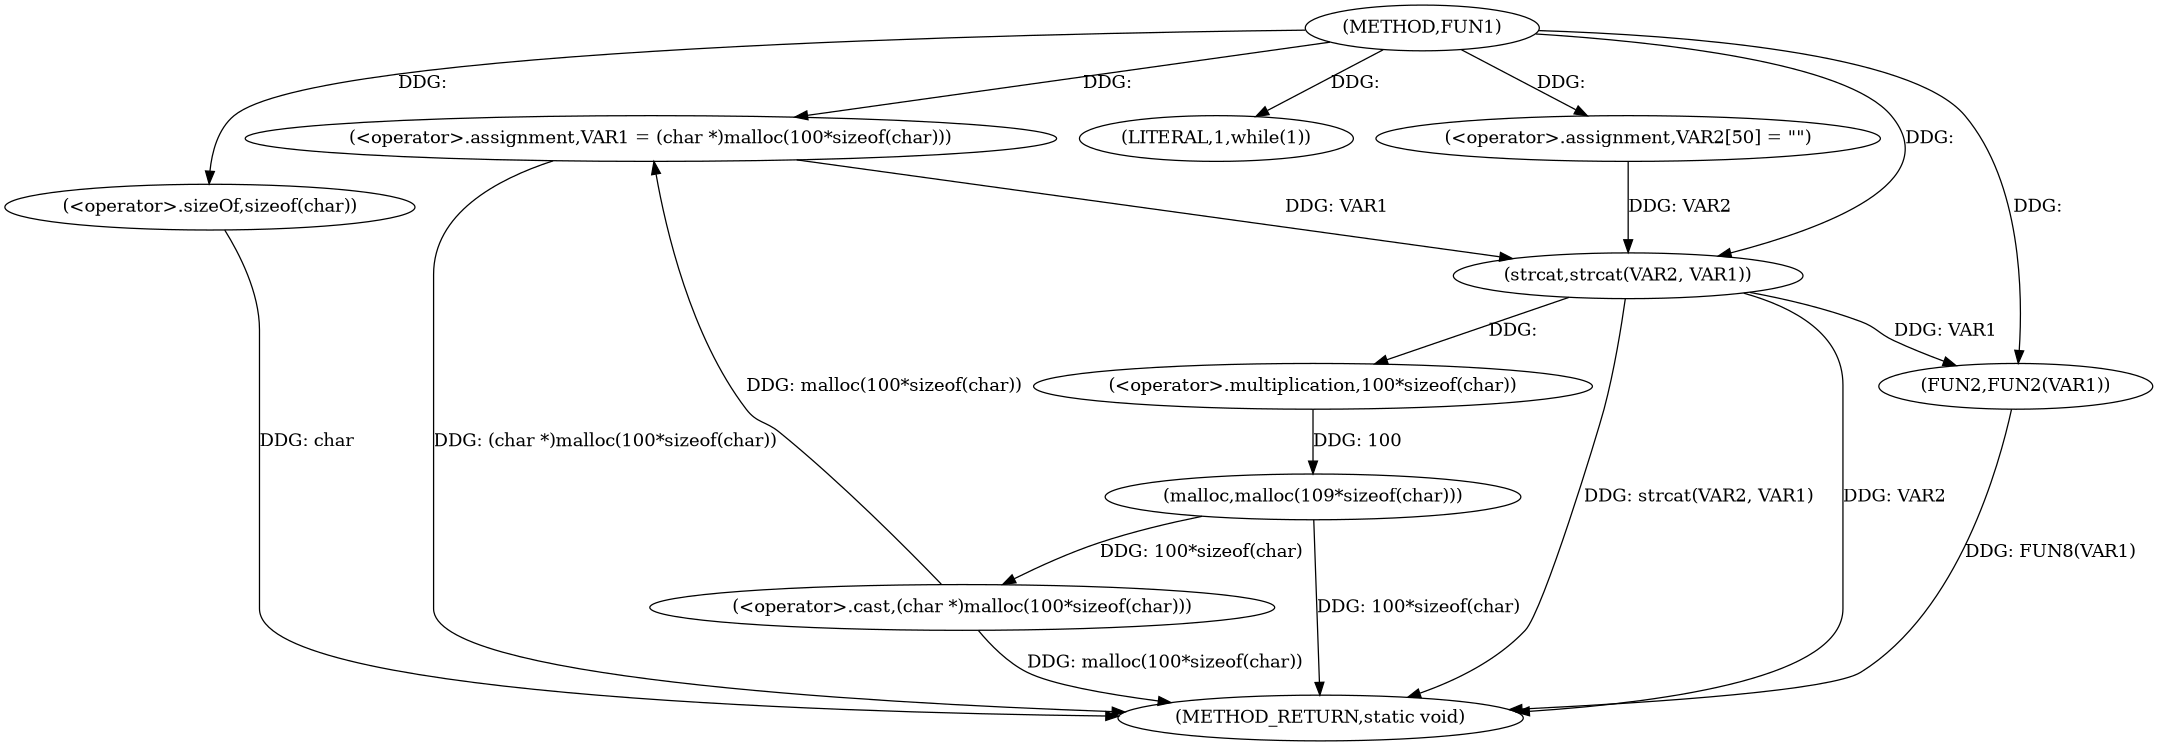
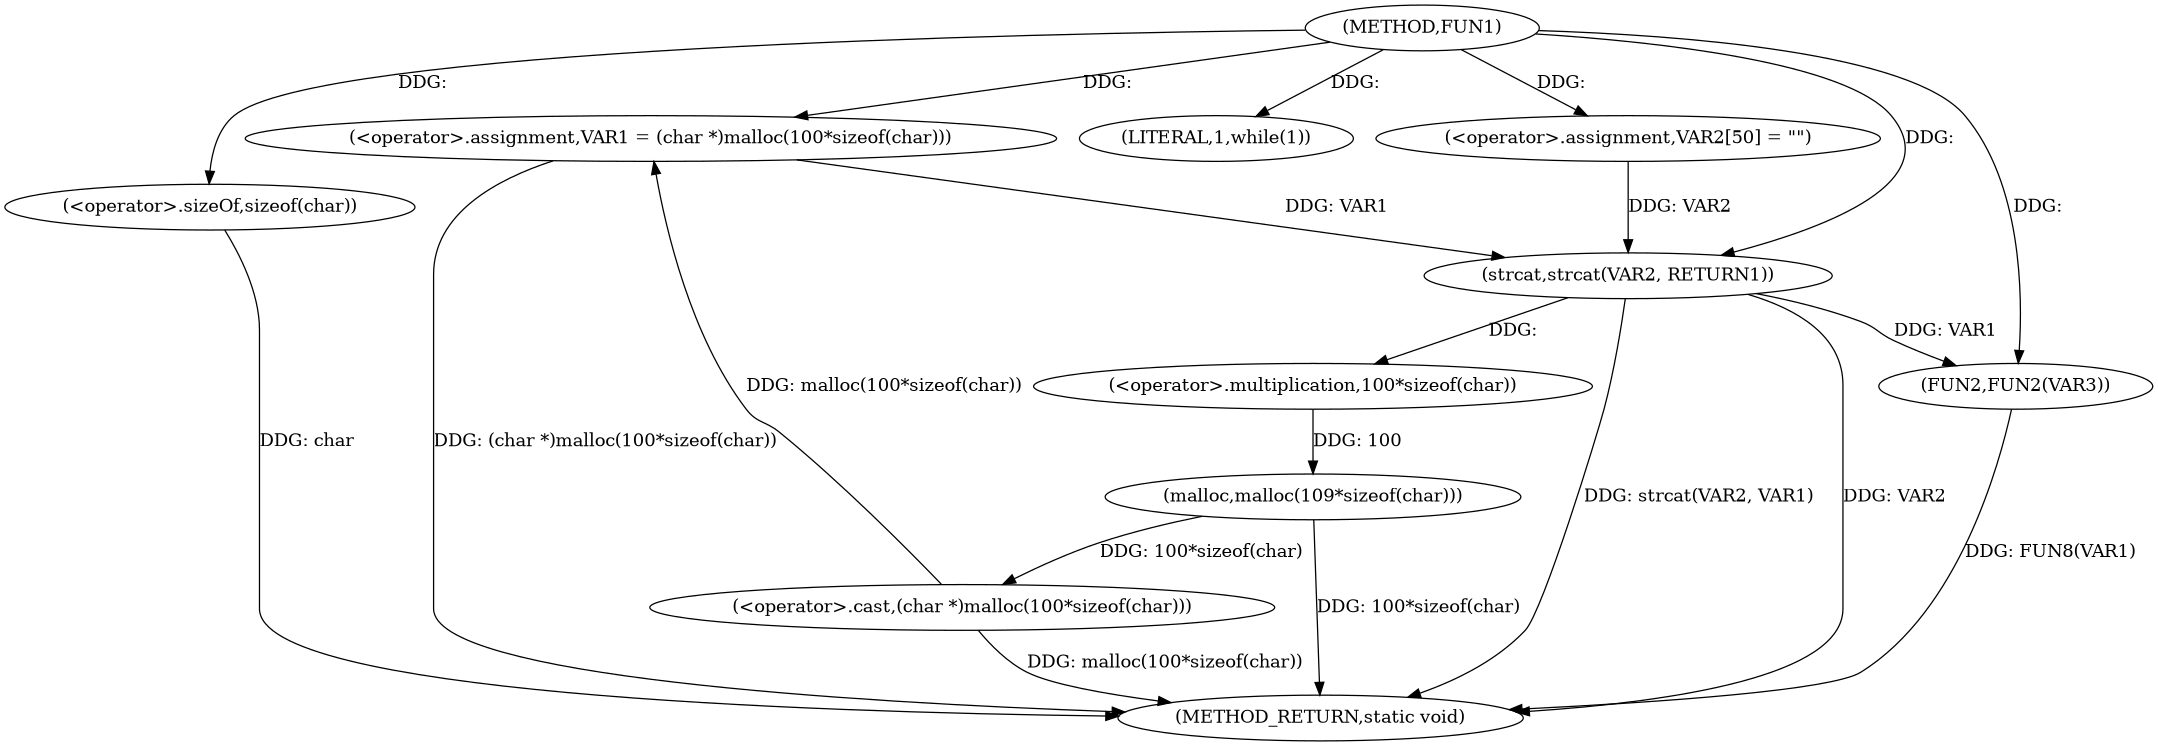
(1628, 276) -> (1628, 276)
(2016, 386) -> (2016, 386)
